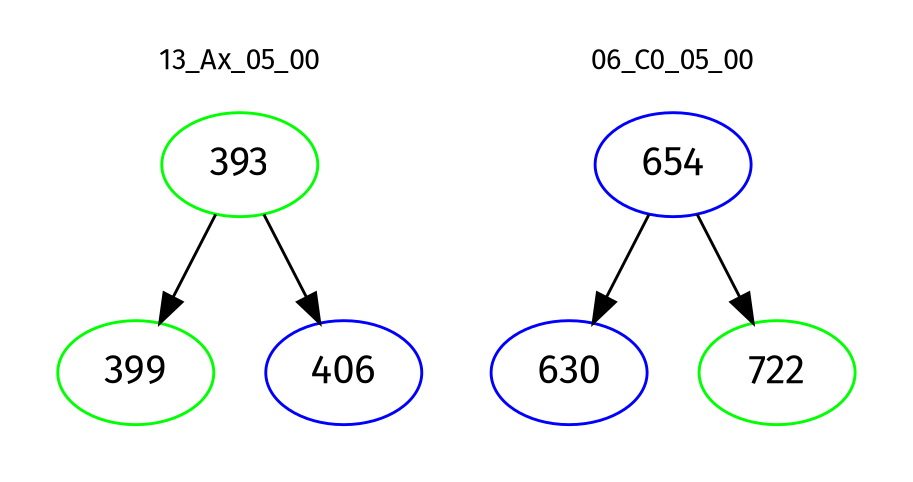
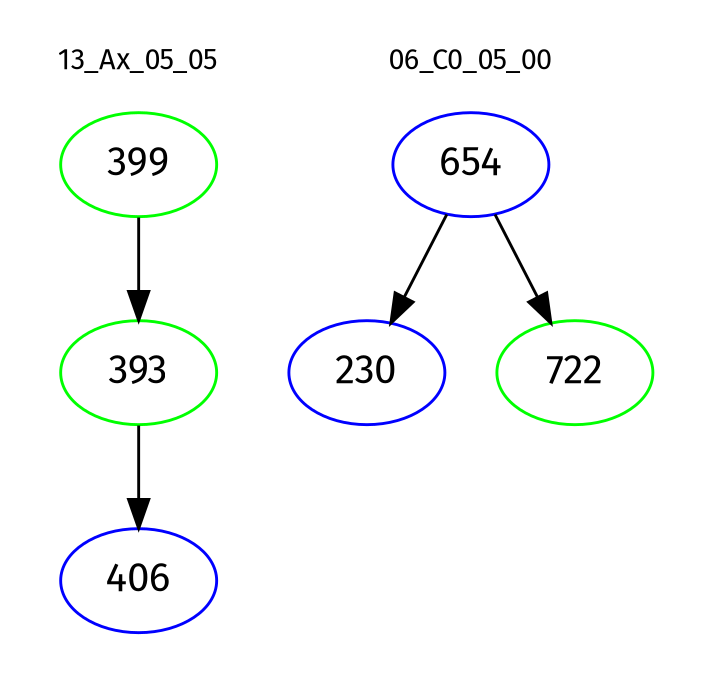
(240, 62) -> (139, 62)
(194, 256) -> (139, 254)
(569, 373) -> (367, 373)
